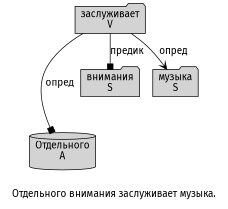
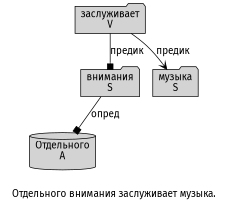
(173, 51) -> (173, 51)
(45, 72) -> (90, 112)
